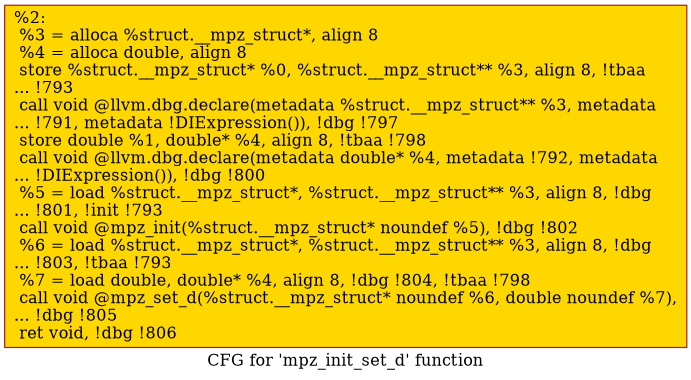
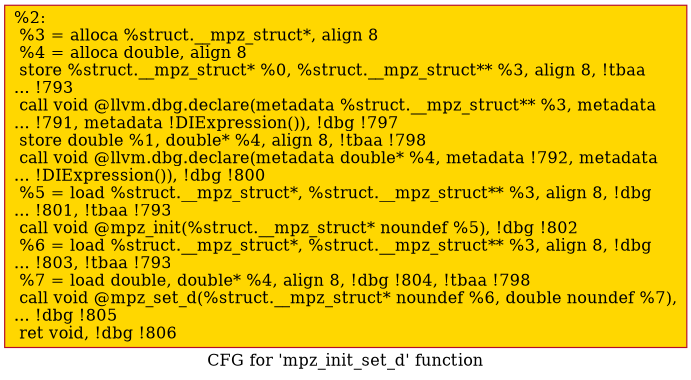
(89, 211) -> (93, 211)
